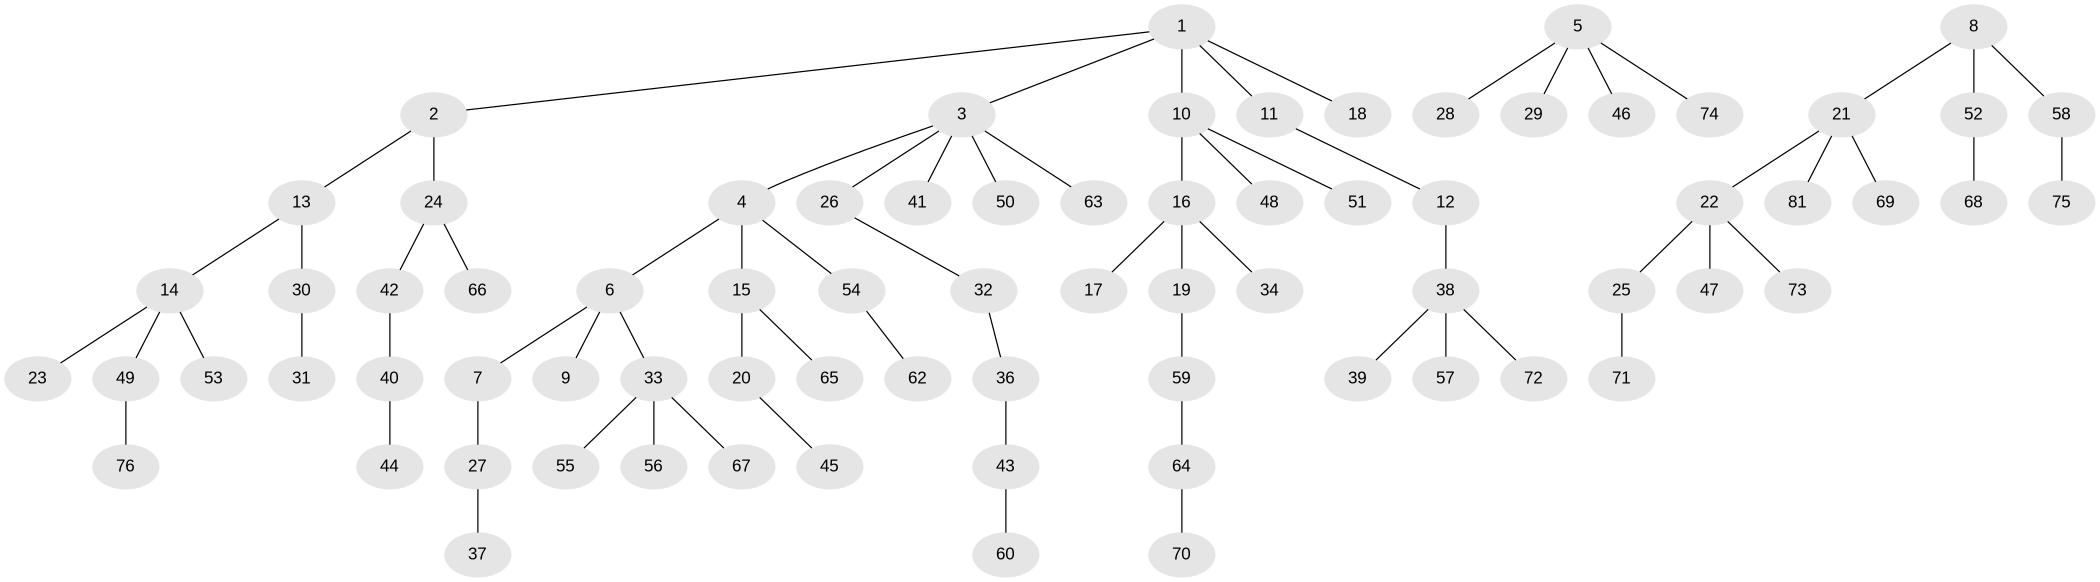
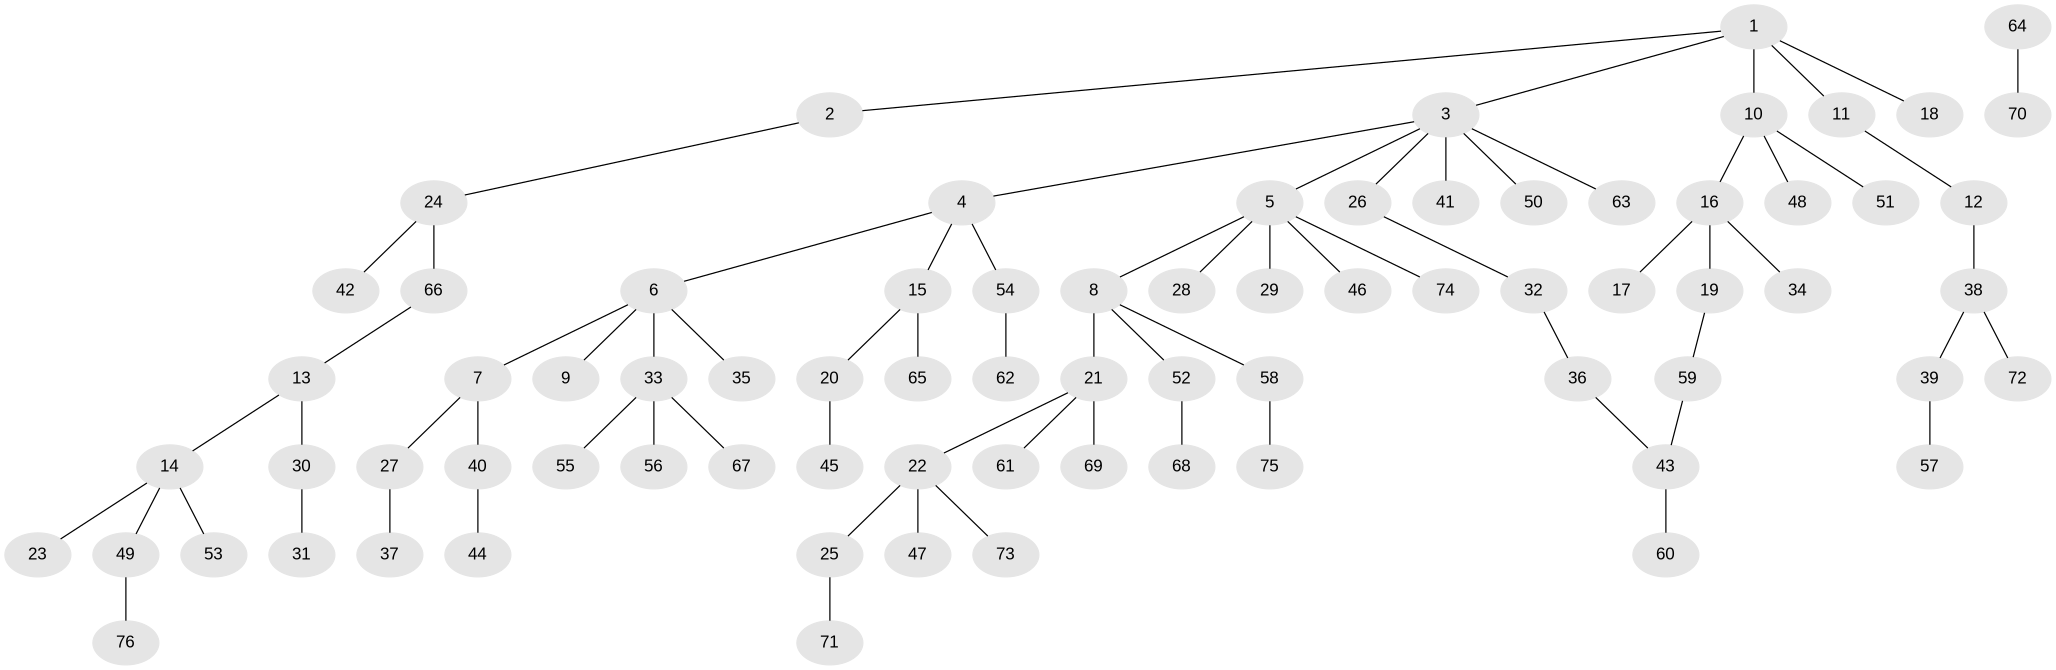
(368, 159) -> (368, 335)
none -> (1358, 159)
(1798, 203) -> (1006, 467)
none -> (1182, 247)
(390, 335) -> (478, 423)
(1446, 335) -> (1930, 423)
none -> (742, 379)
(1182, 423) -> (1677, 423)
